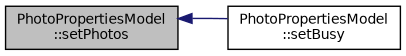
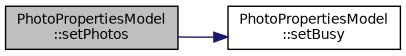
(210, 18) -> (196, 37)
